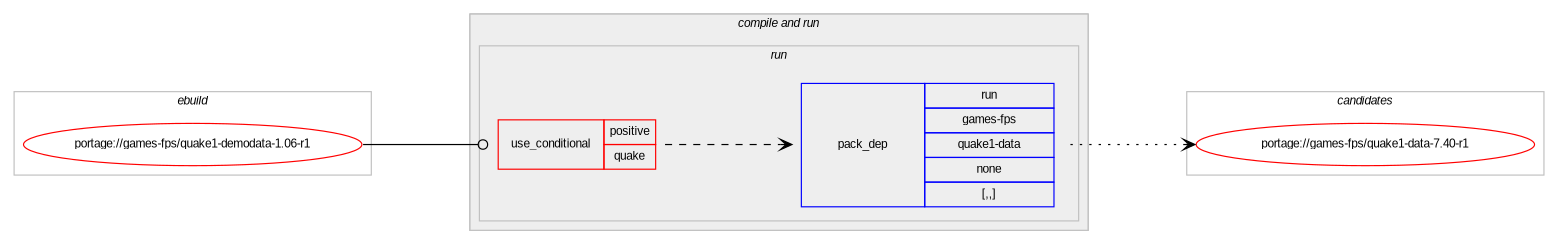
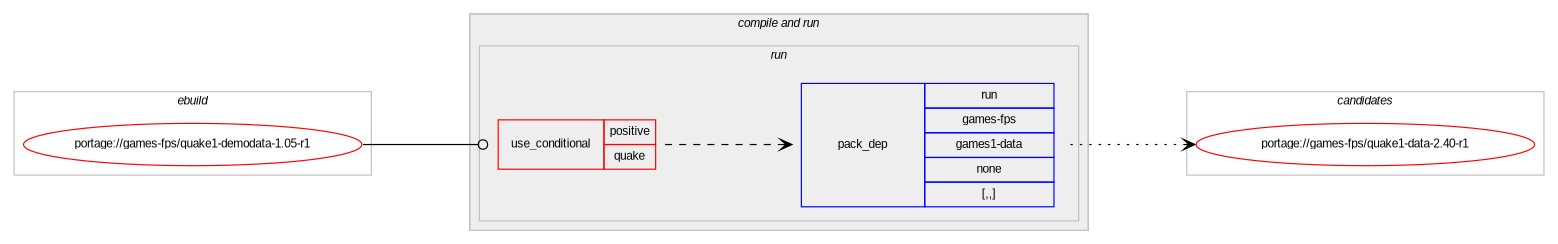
(193, 145) -> (193, 145)
(989, 145) -> (989, 145)
(1365, 145) -> (1365, 145)
